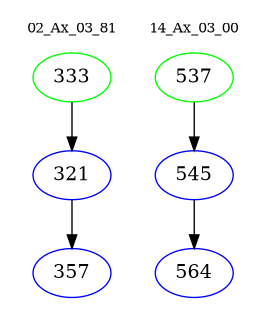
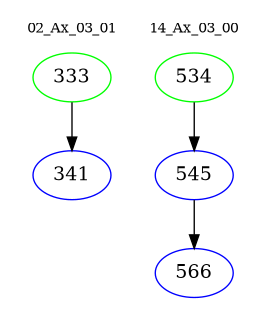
(72, 29) -> (72, 29)
(194, 77) -> (194, 77)
(72, 175) -> (72, 175)
(72, 273) -> none
(194, 273) -> (194, 273)
